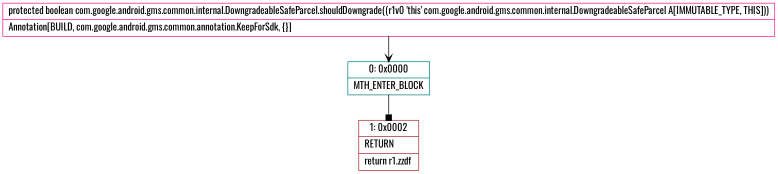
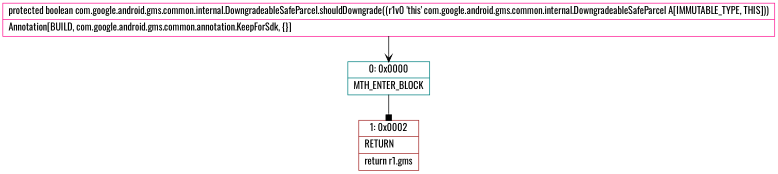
(388, 162) -> (389, 162)
